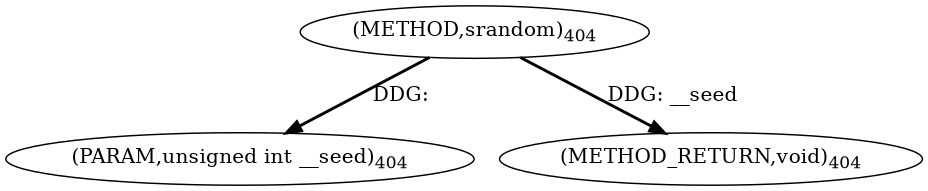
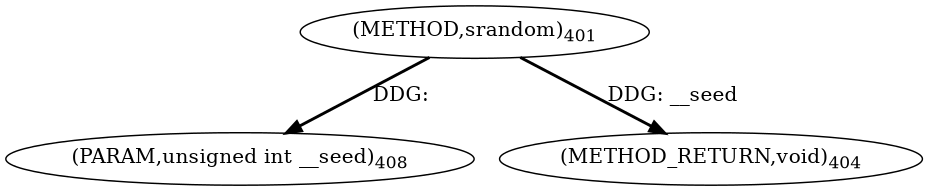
(580, 30) -> (580, 30)
(392, 157) -> (392, 157)
